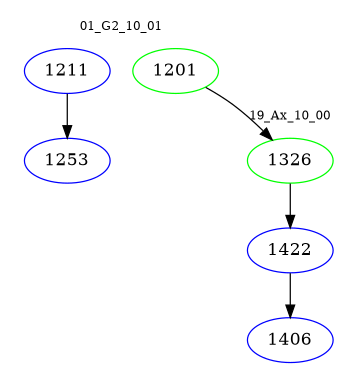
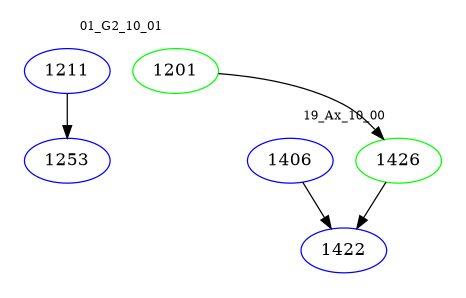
(290, 161) -> (399, 161)
(290, 289) -> (314, 200)
